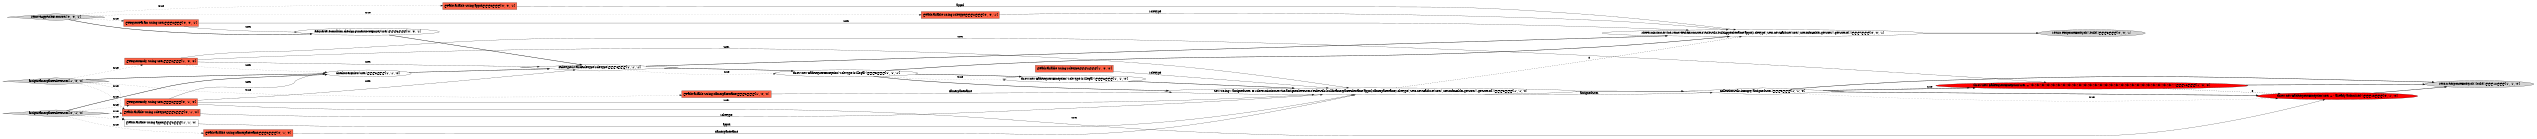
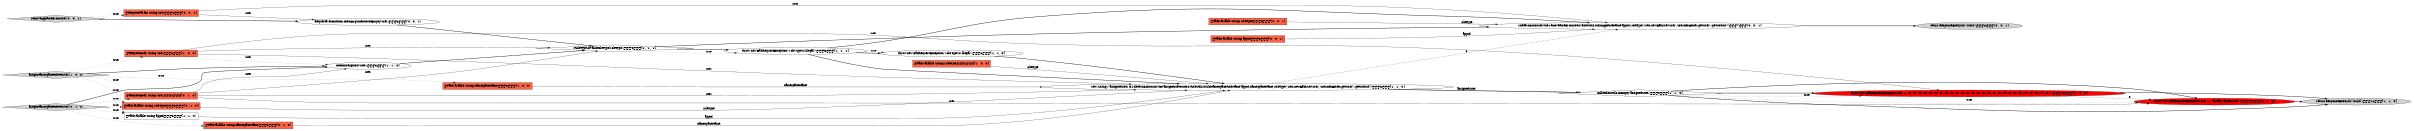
(257, 7) -> none
(503, 14) -> none
